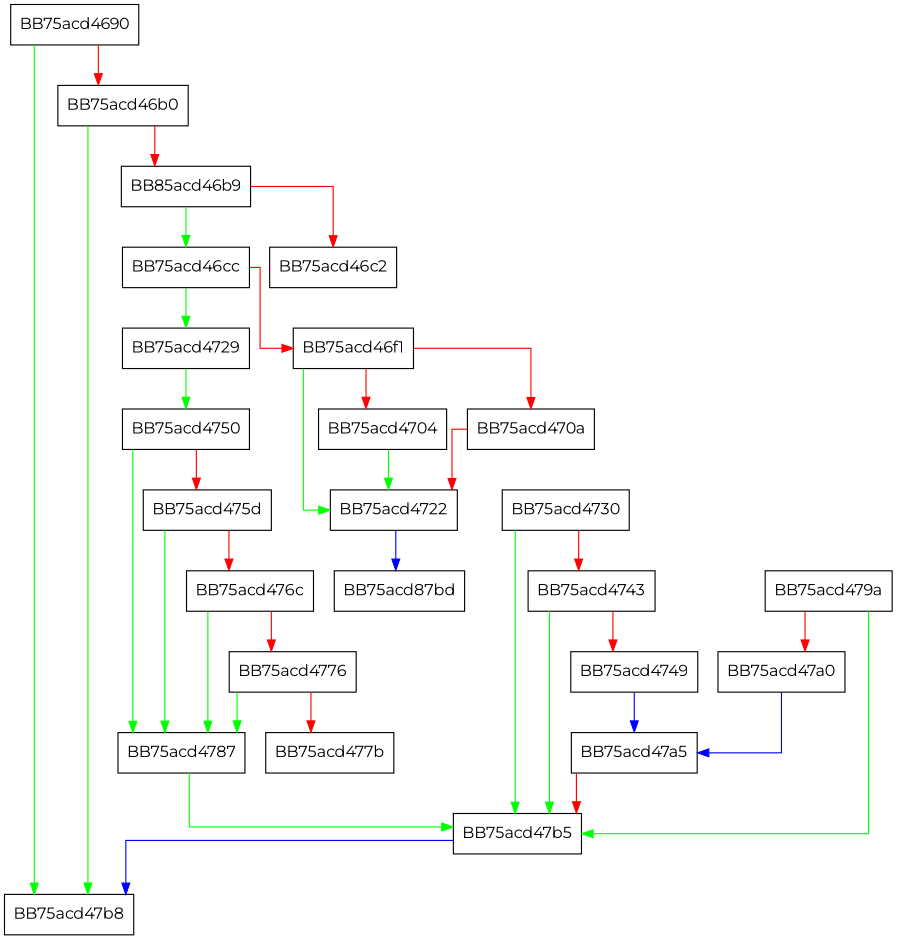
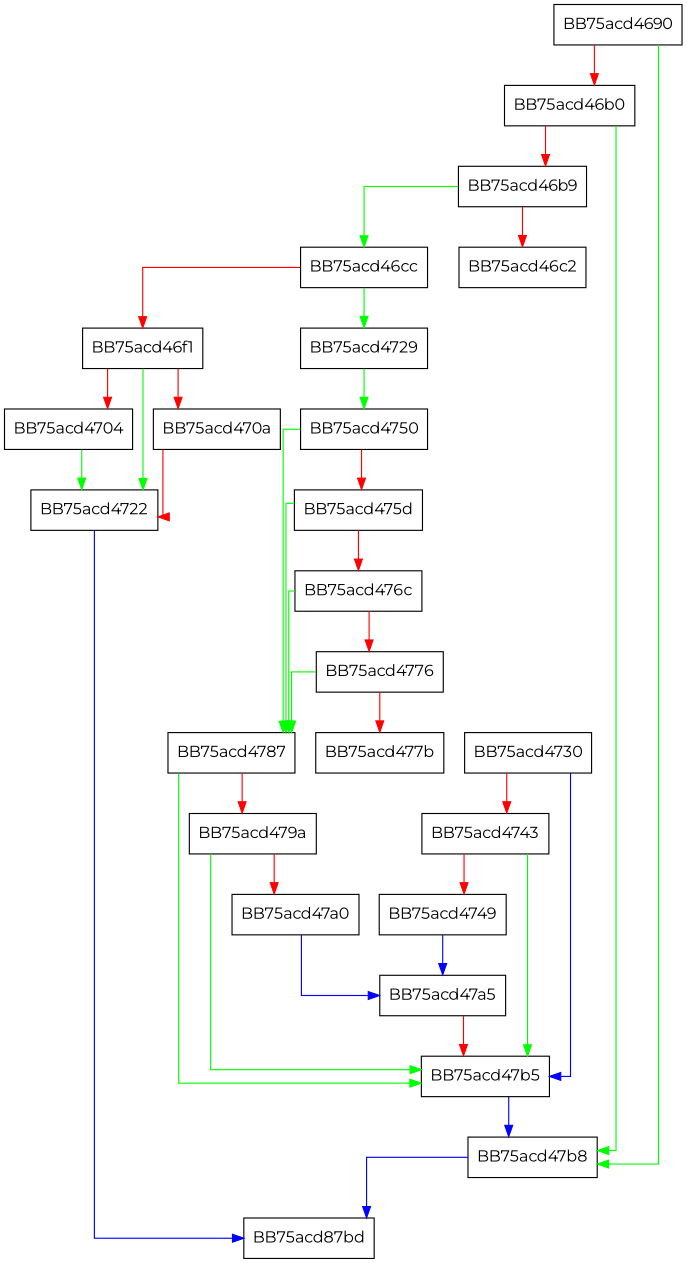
(186, 187) -> (522, 187)
(515, 666) -> (571, 930)
none -> (242, 788)
none -> (393, 1157)
